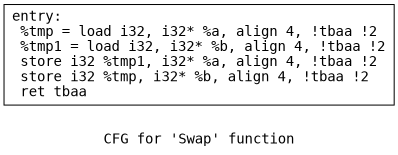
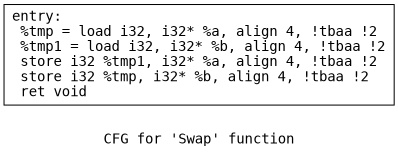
(50, 92) -> (50, 92)
